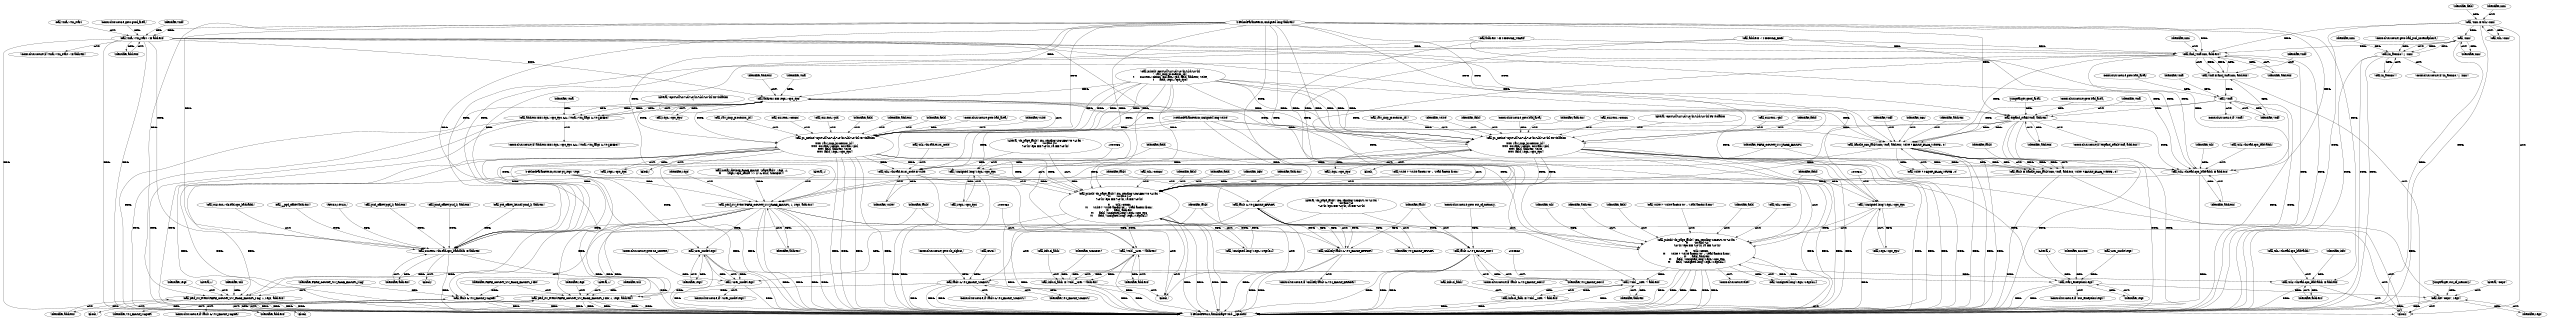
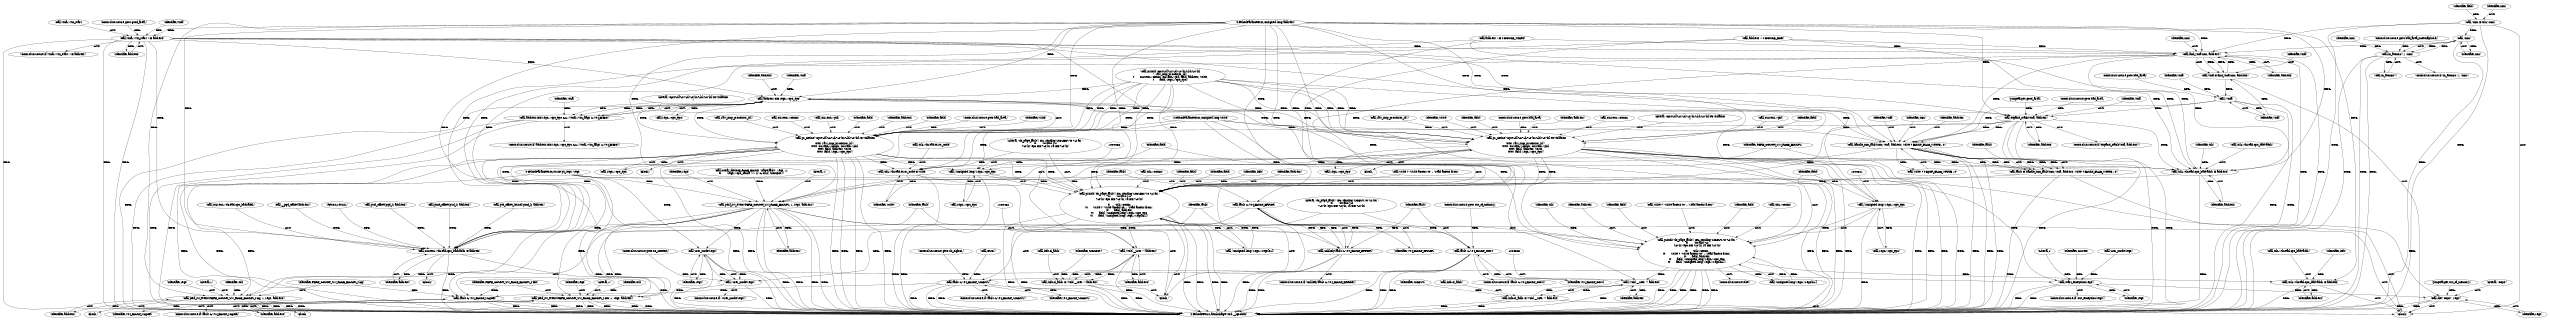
(2406, 38) -> (2406, 38)
(2500, 38) -> none
(2226, 118) -> none
none -> (1413, 283)
